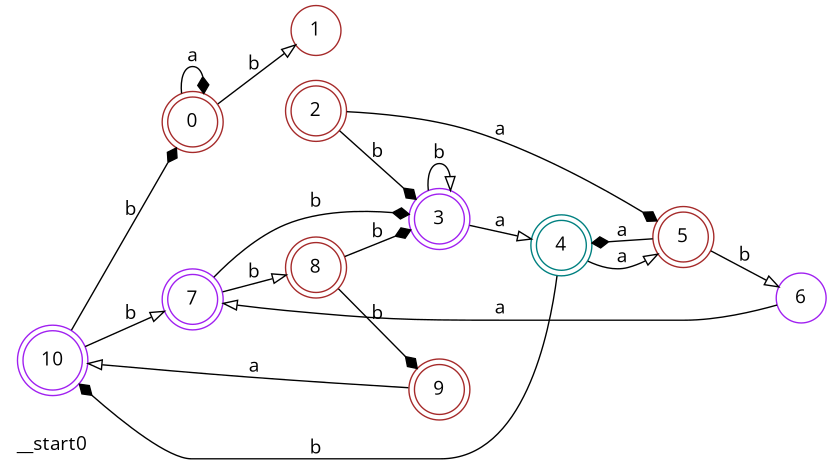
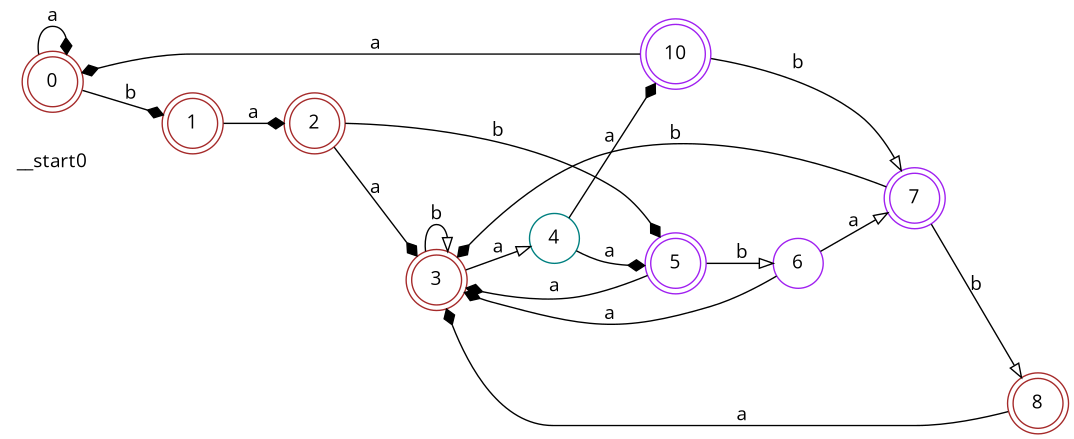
(316, 30) -> (193, 123)
(251, 79) -> (115, 100)
none -> (245, 123)
(500, 130) -> (498, 131)
(378, 152) -> (376, 188)
(131, 210) -> (376, 44)
(439, 219) -> (437, 280)
(378, 232) -> (742, 415)
(683, 237) -> (676, 263)
(631, 240) -> (567, 298)
(561, 245) -> (554, 238)
(617, 269) -> (601, 261)
none -> (631, 323)
(439, 389) -> none
(316, 448) -> (610, 137)
